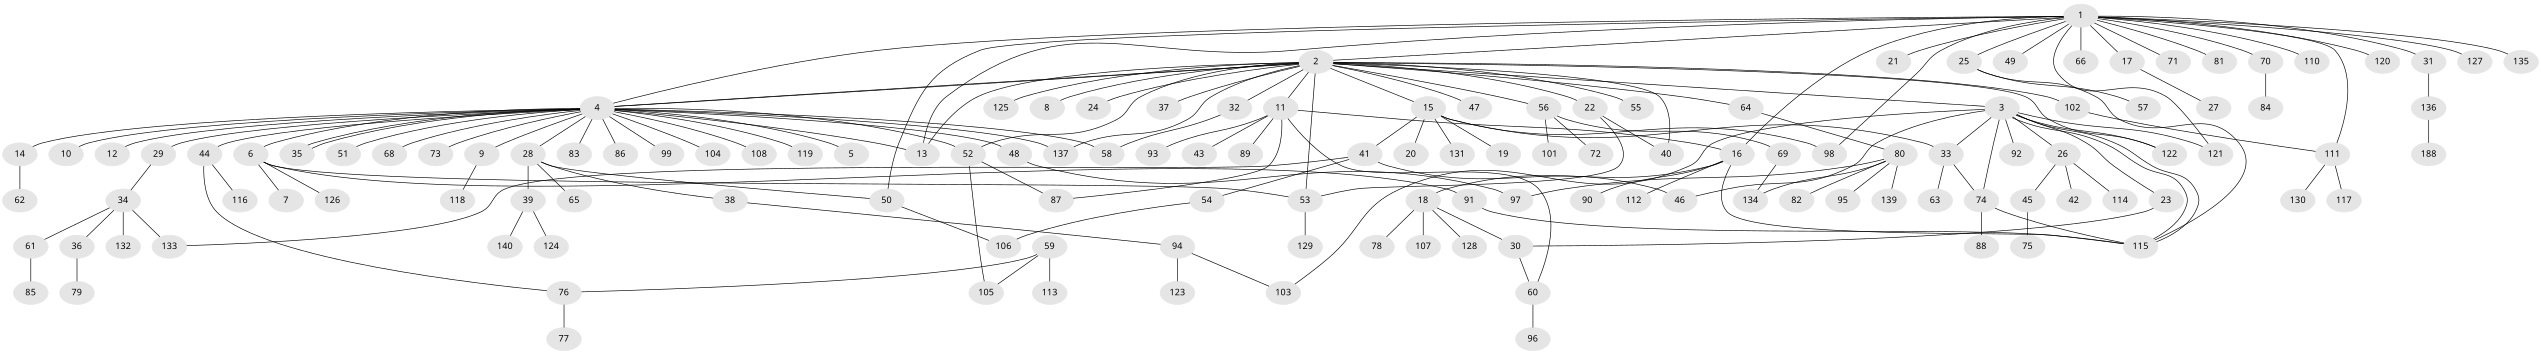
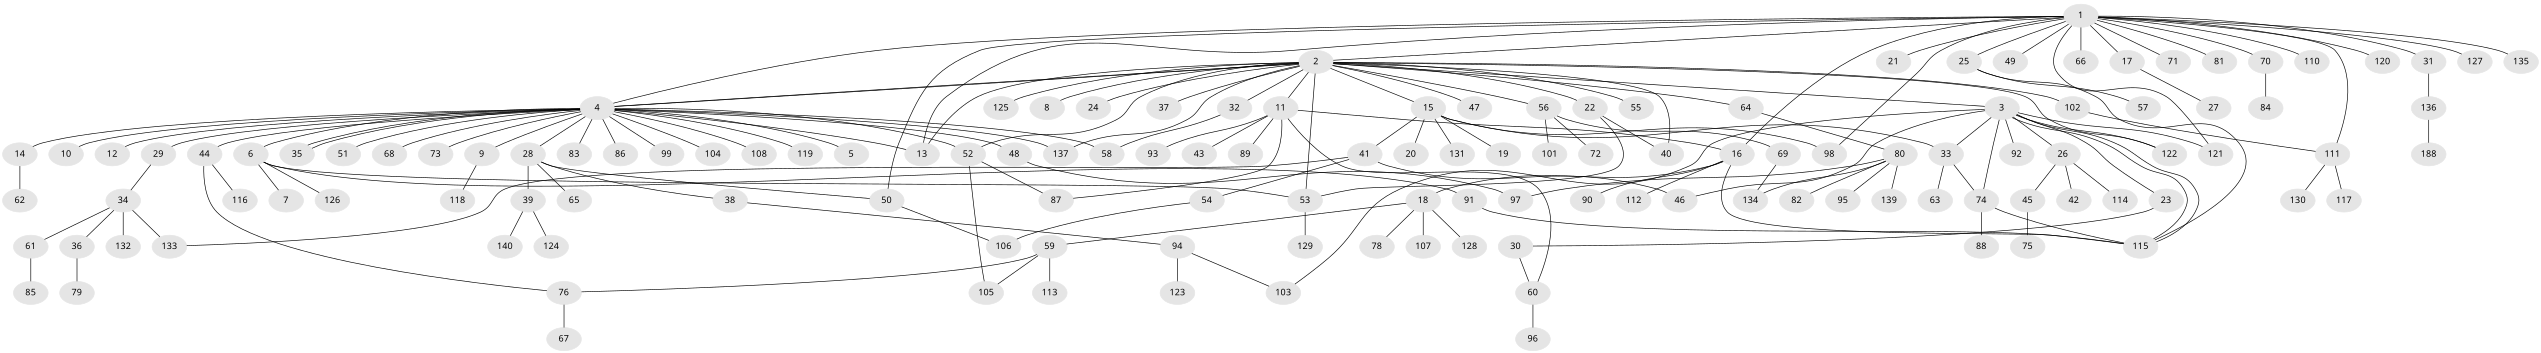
(1469, 224) -> (1236, 224)
(564, 339) -> (564, 339)
